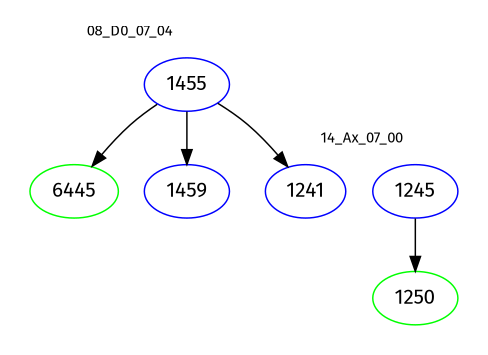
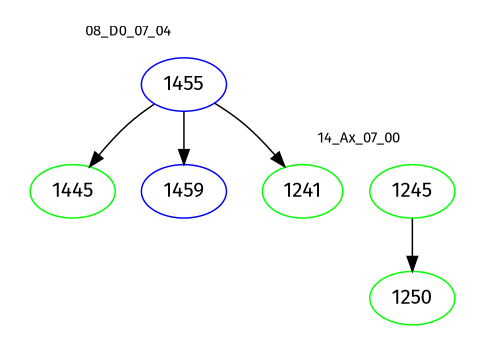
(74, 191) -> (73, 191)
(306, 191) -> (303, 191)
(415, 191) -> (412, 191)
